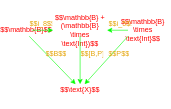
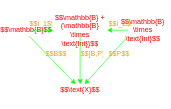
(41, 24) -> (41, 24)
(120, 24) -> (120, 24)
